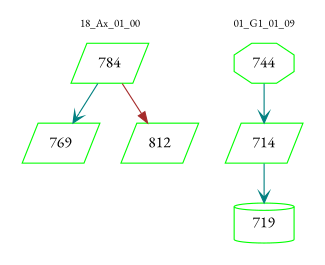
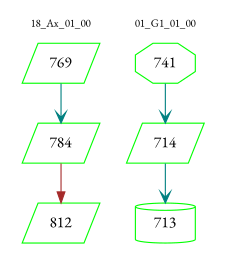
(264, 24) -> (165, 24)
(264, 63) -> (165, 63)
(88, 99) -> (61, 98)
(264, 223) -> (165, 223)
